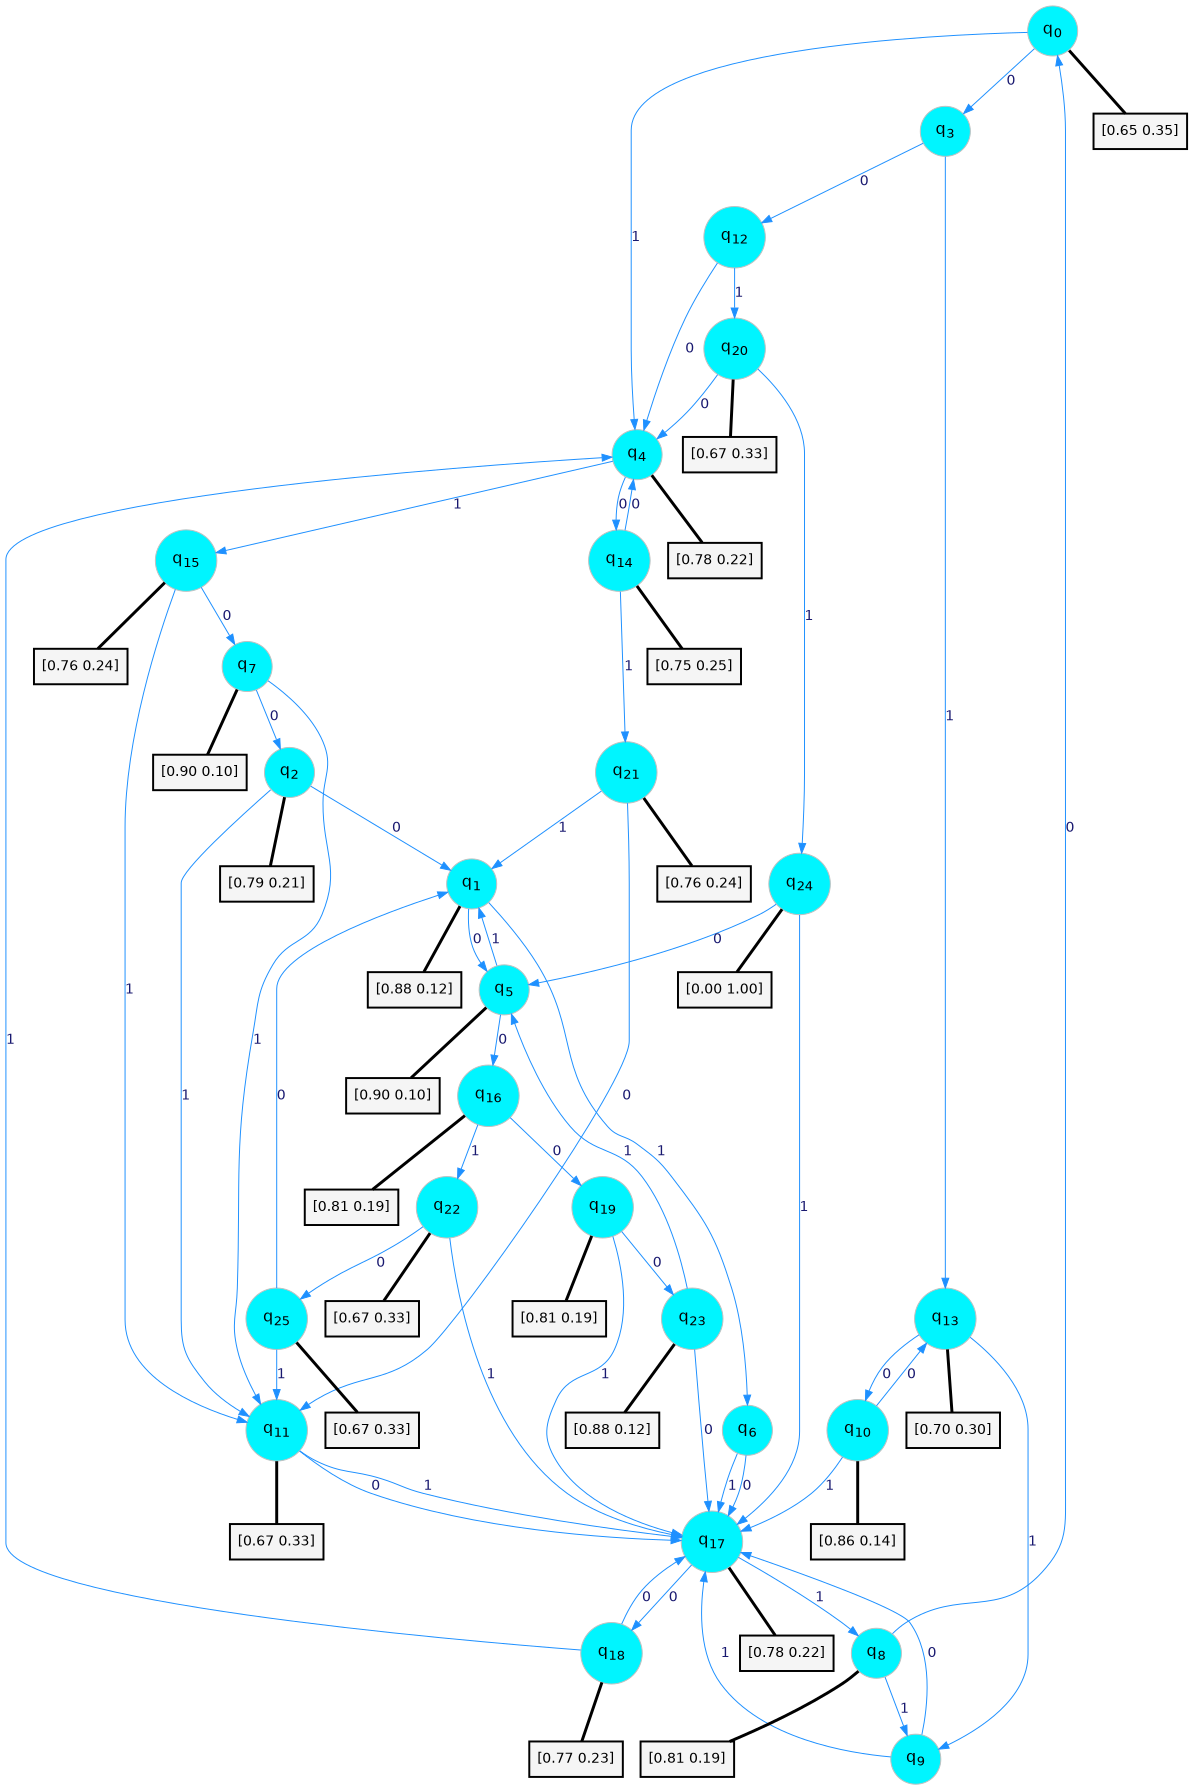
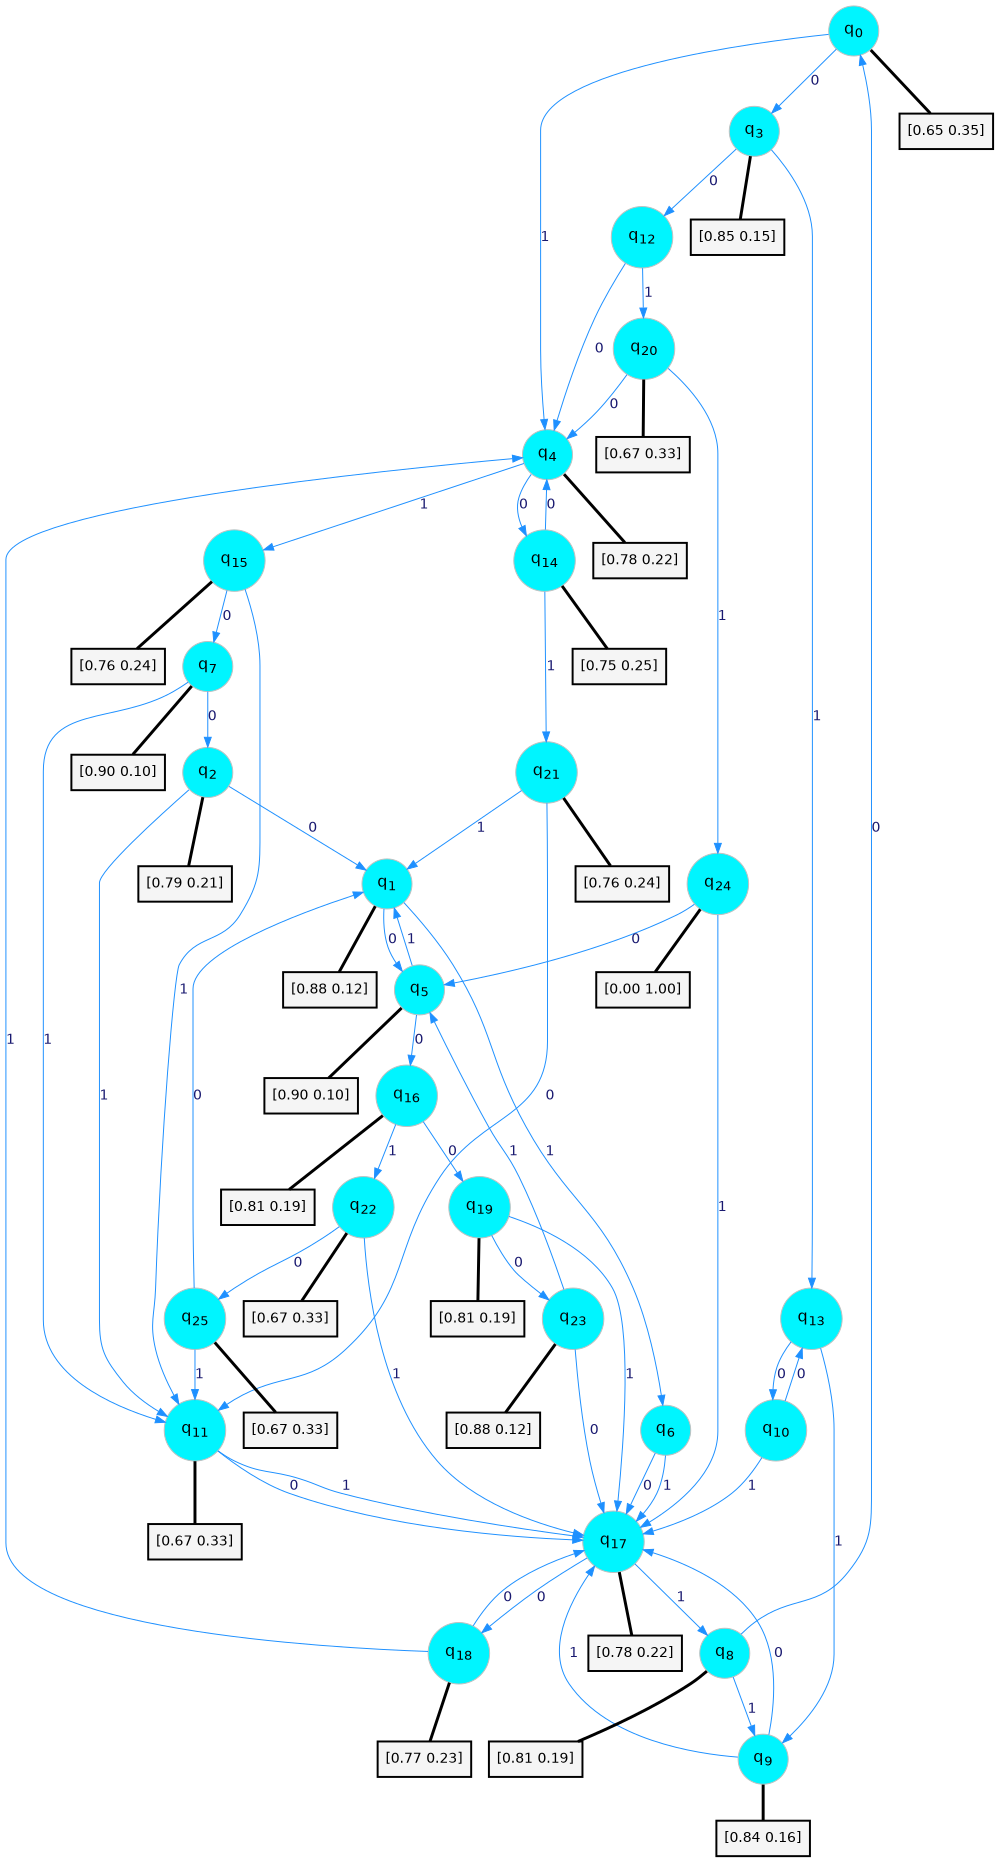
none -> (738, 237)
(953, 1430) -> none
(858, 1542) -> none
none -> (763, 1838)
